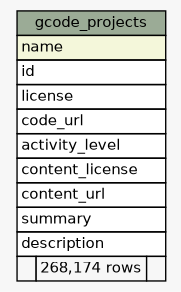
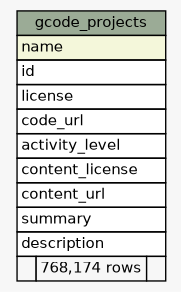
(91, 268) -> (91, 268)
